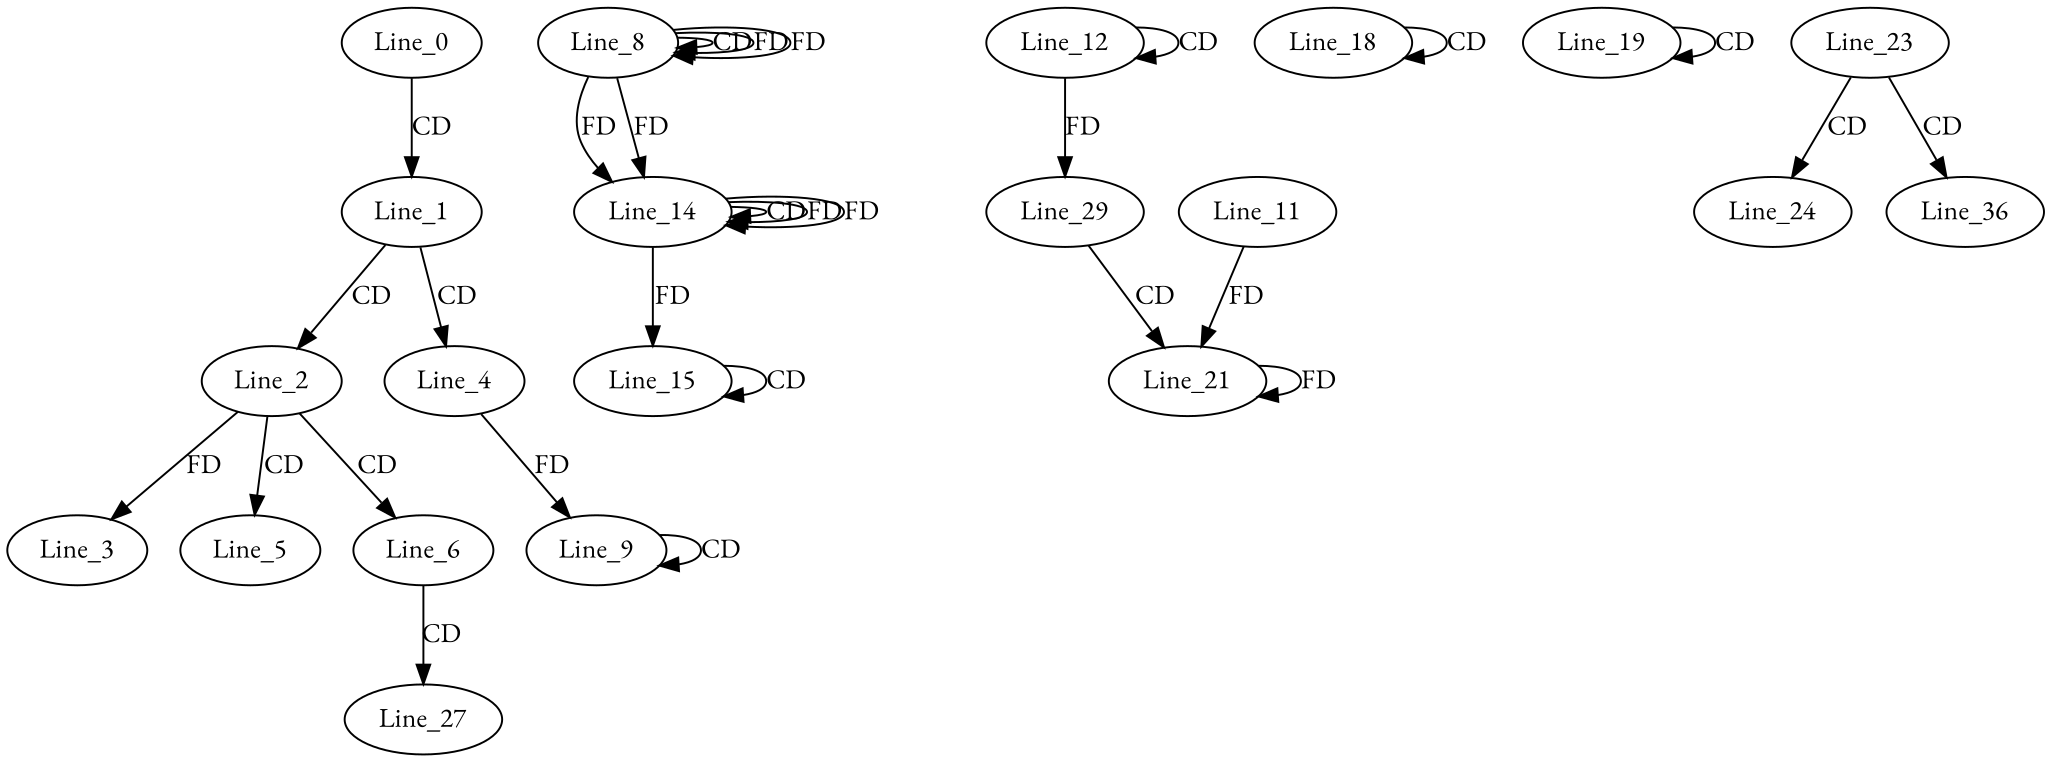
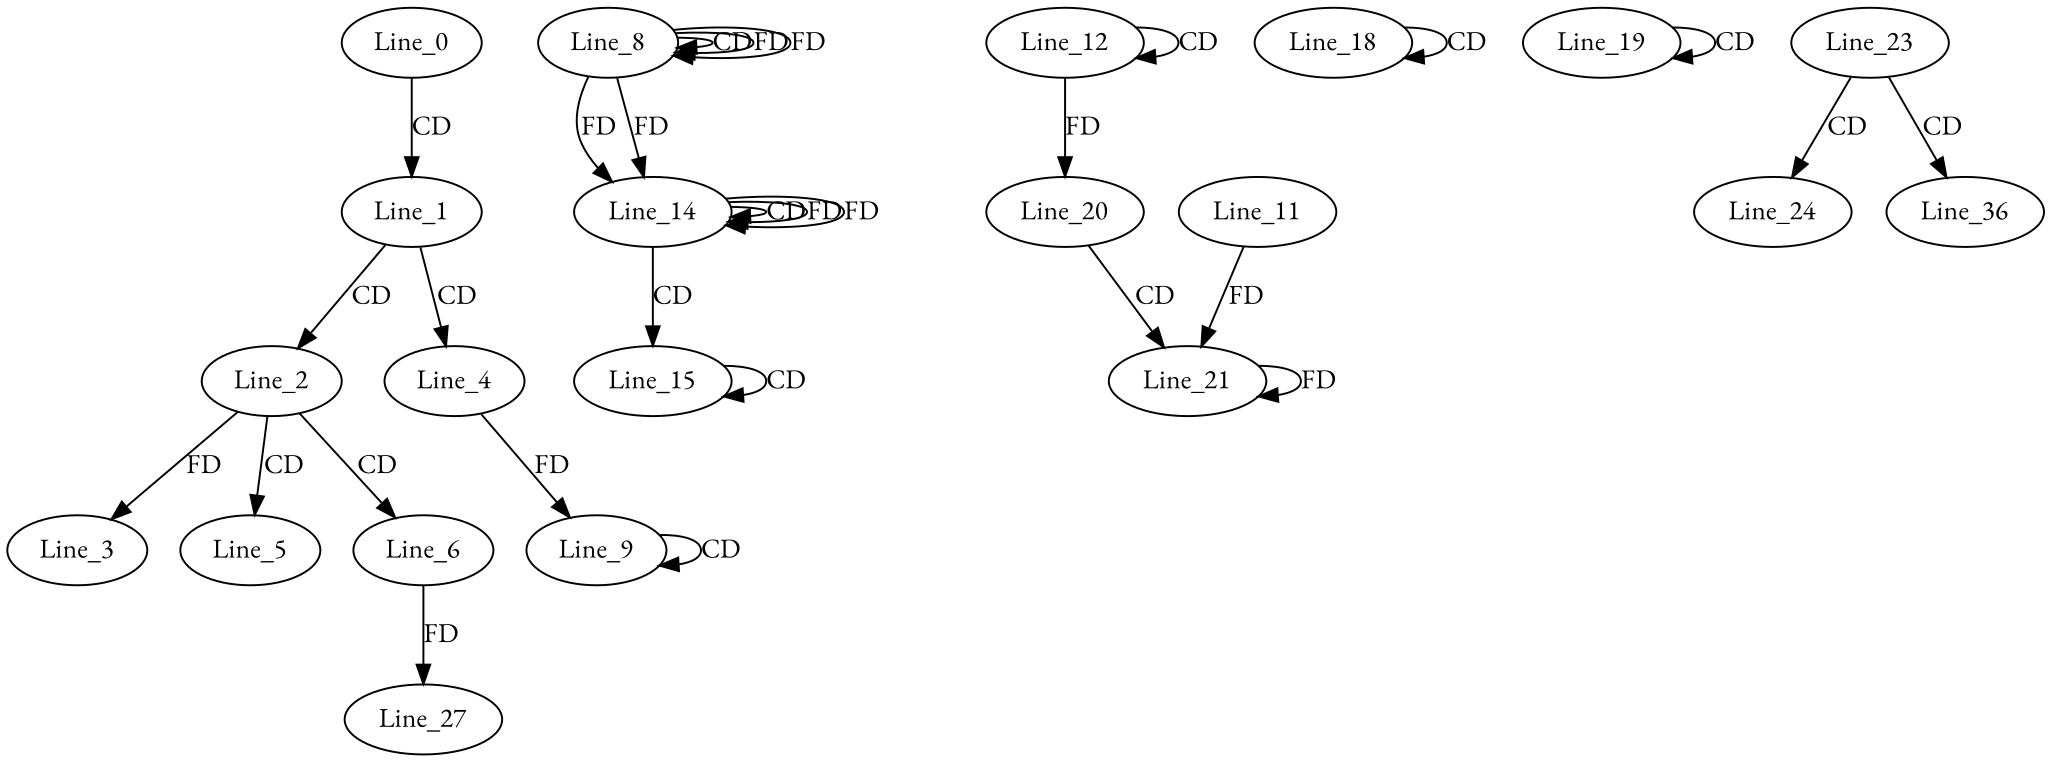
(1065, 212) -> (1065, 212)
(673, 297) -> (673, 297)
(442, 635) -> (442, 635)
